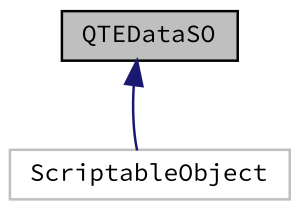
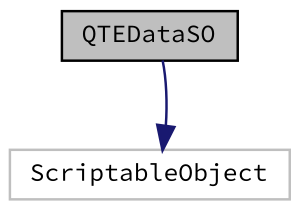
(133, 118) -> (166, 93)
